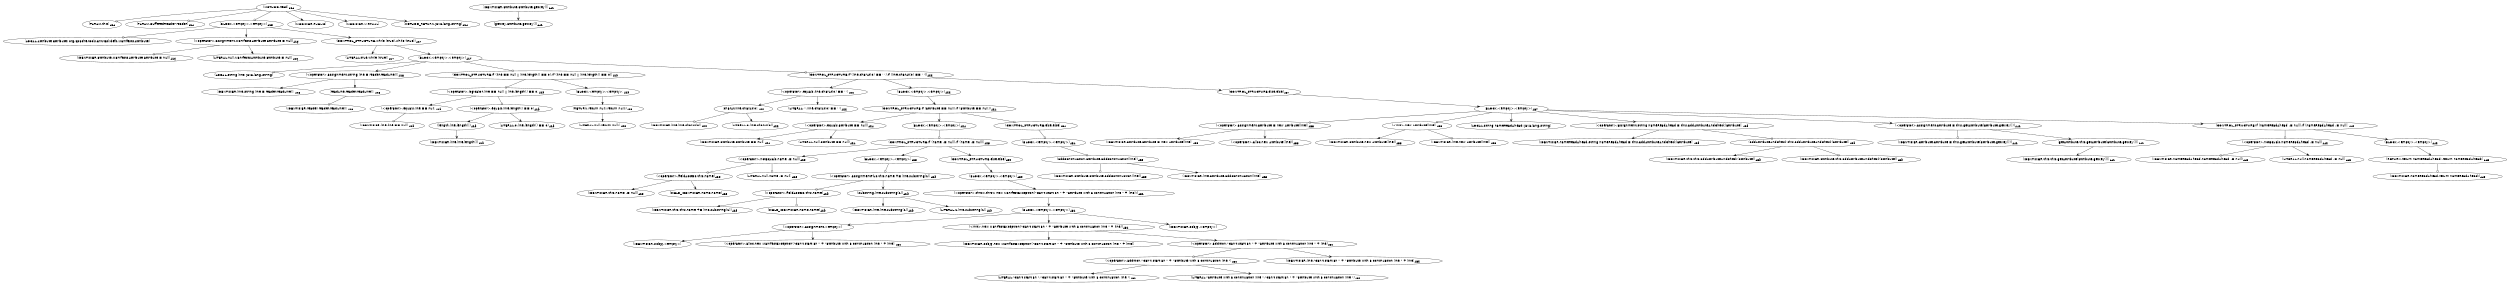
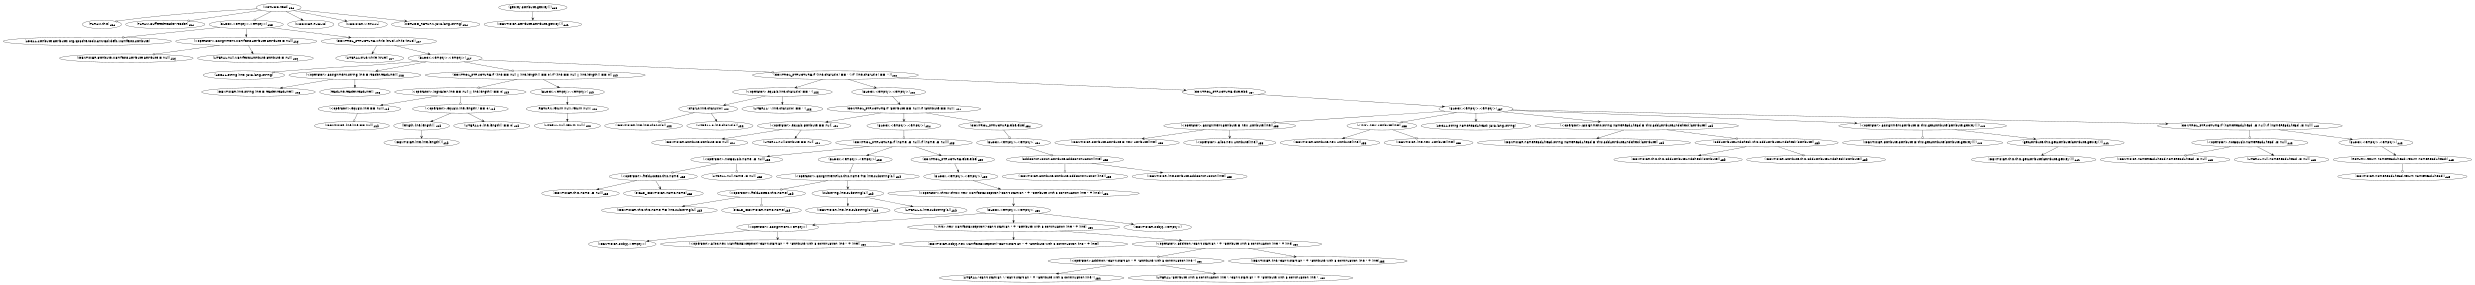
(518, 15) -> (533, 15)
(320, 109) -> none
